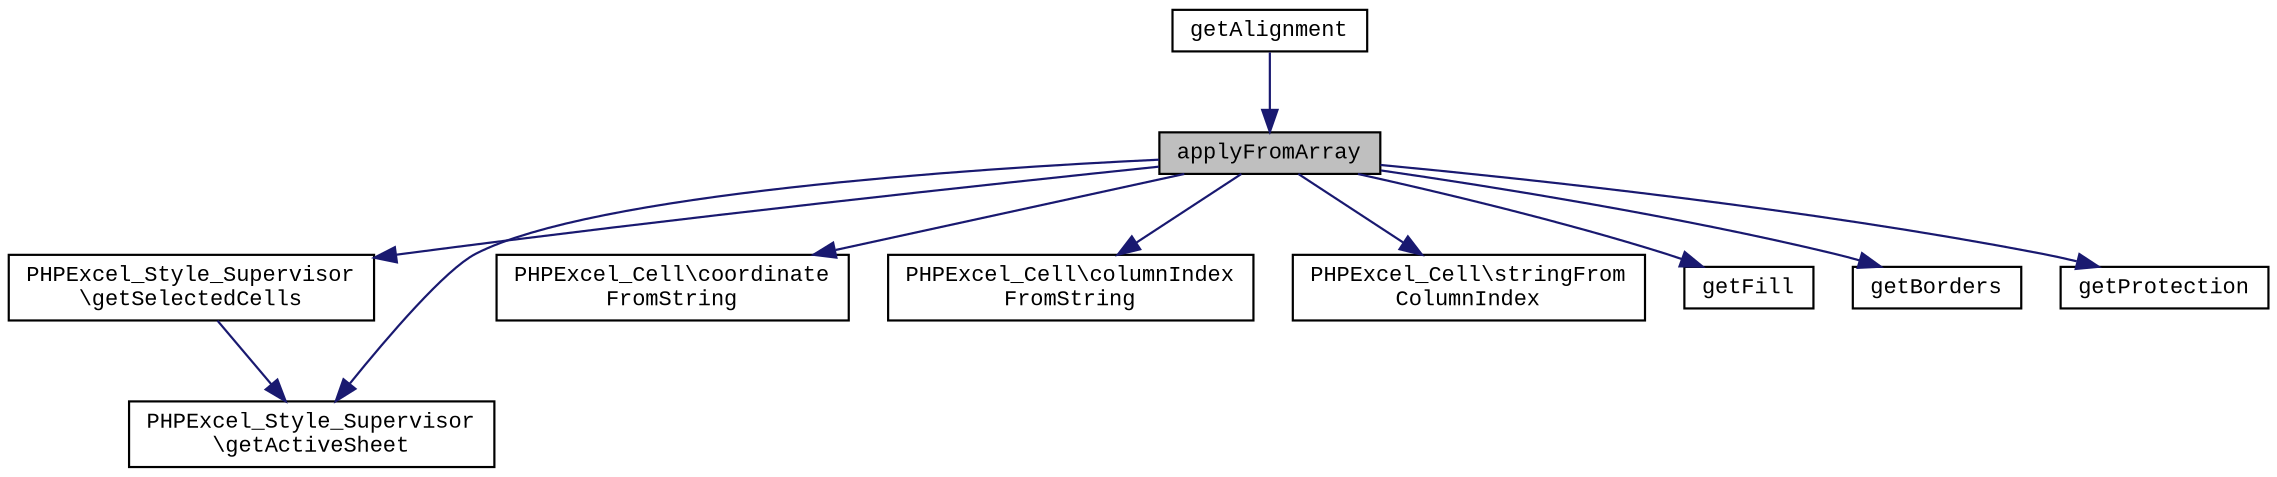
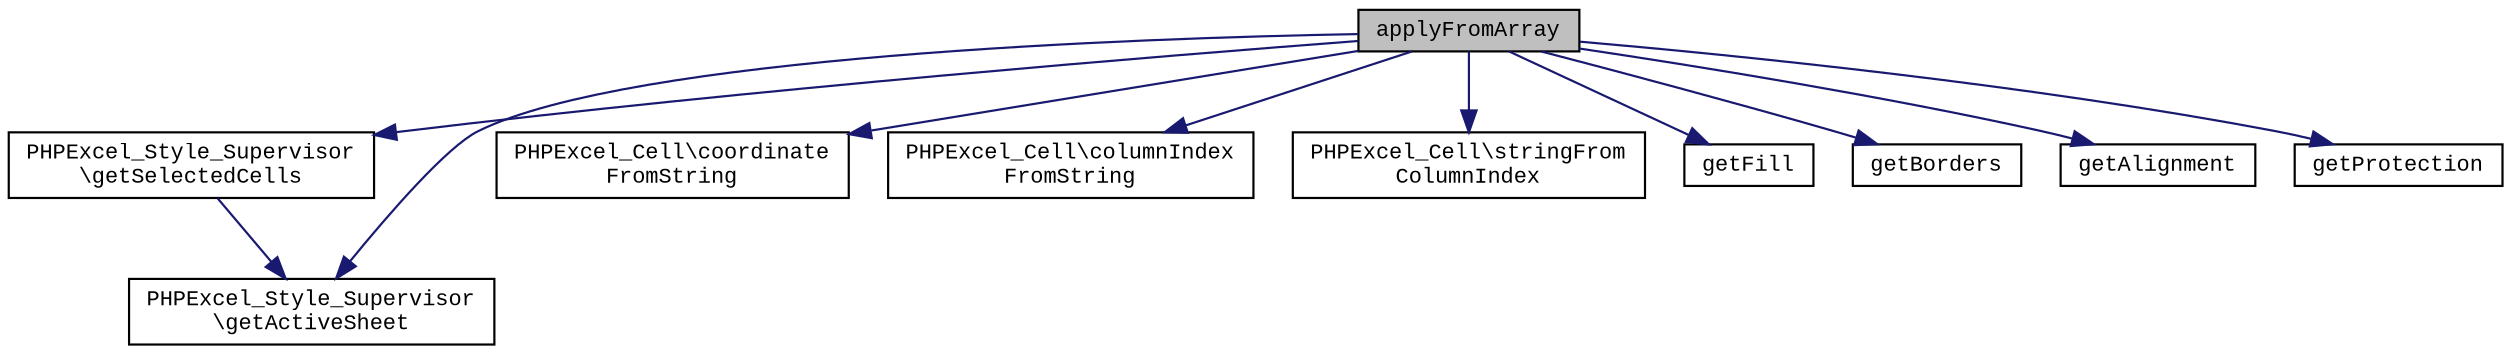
(1270, 81) -> (1827, 89)
